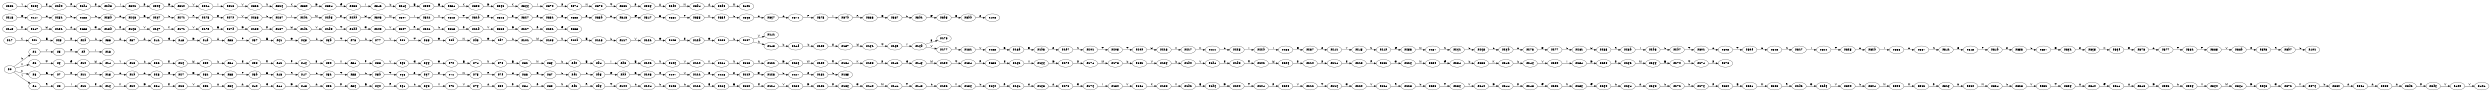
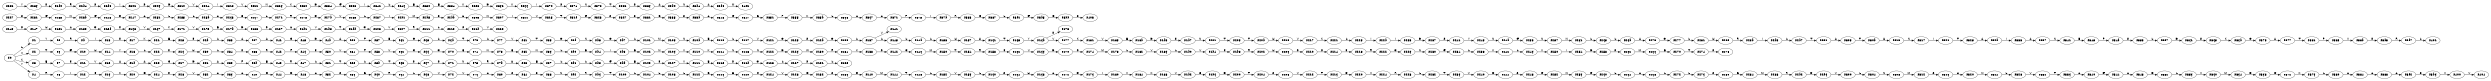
none -> (83, 18)
(512, 29) -> none
none -> (119, 41)
